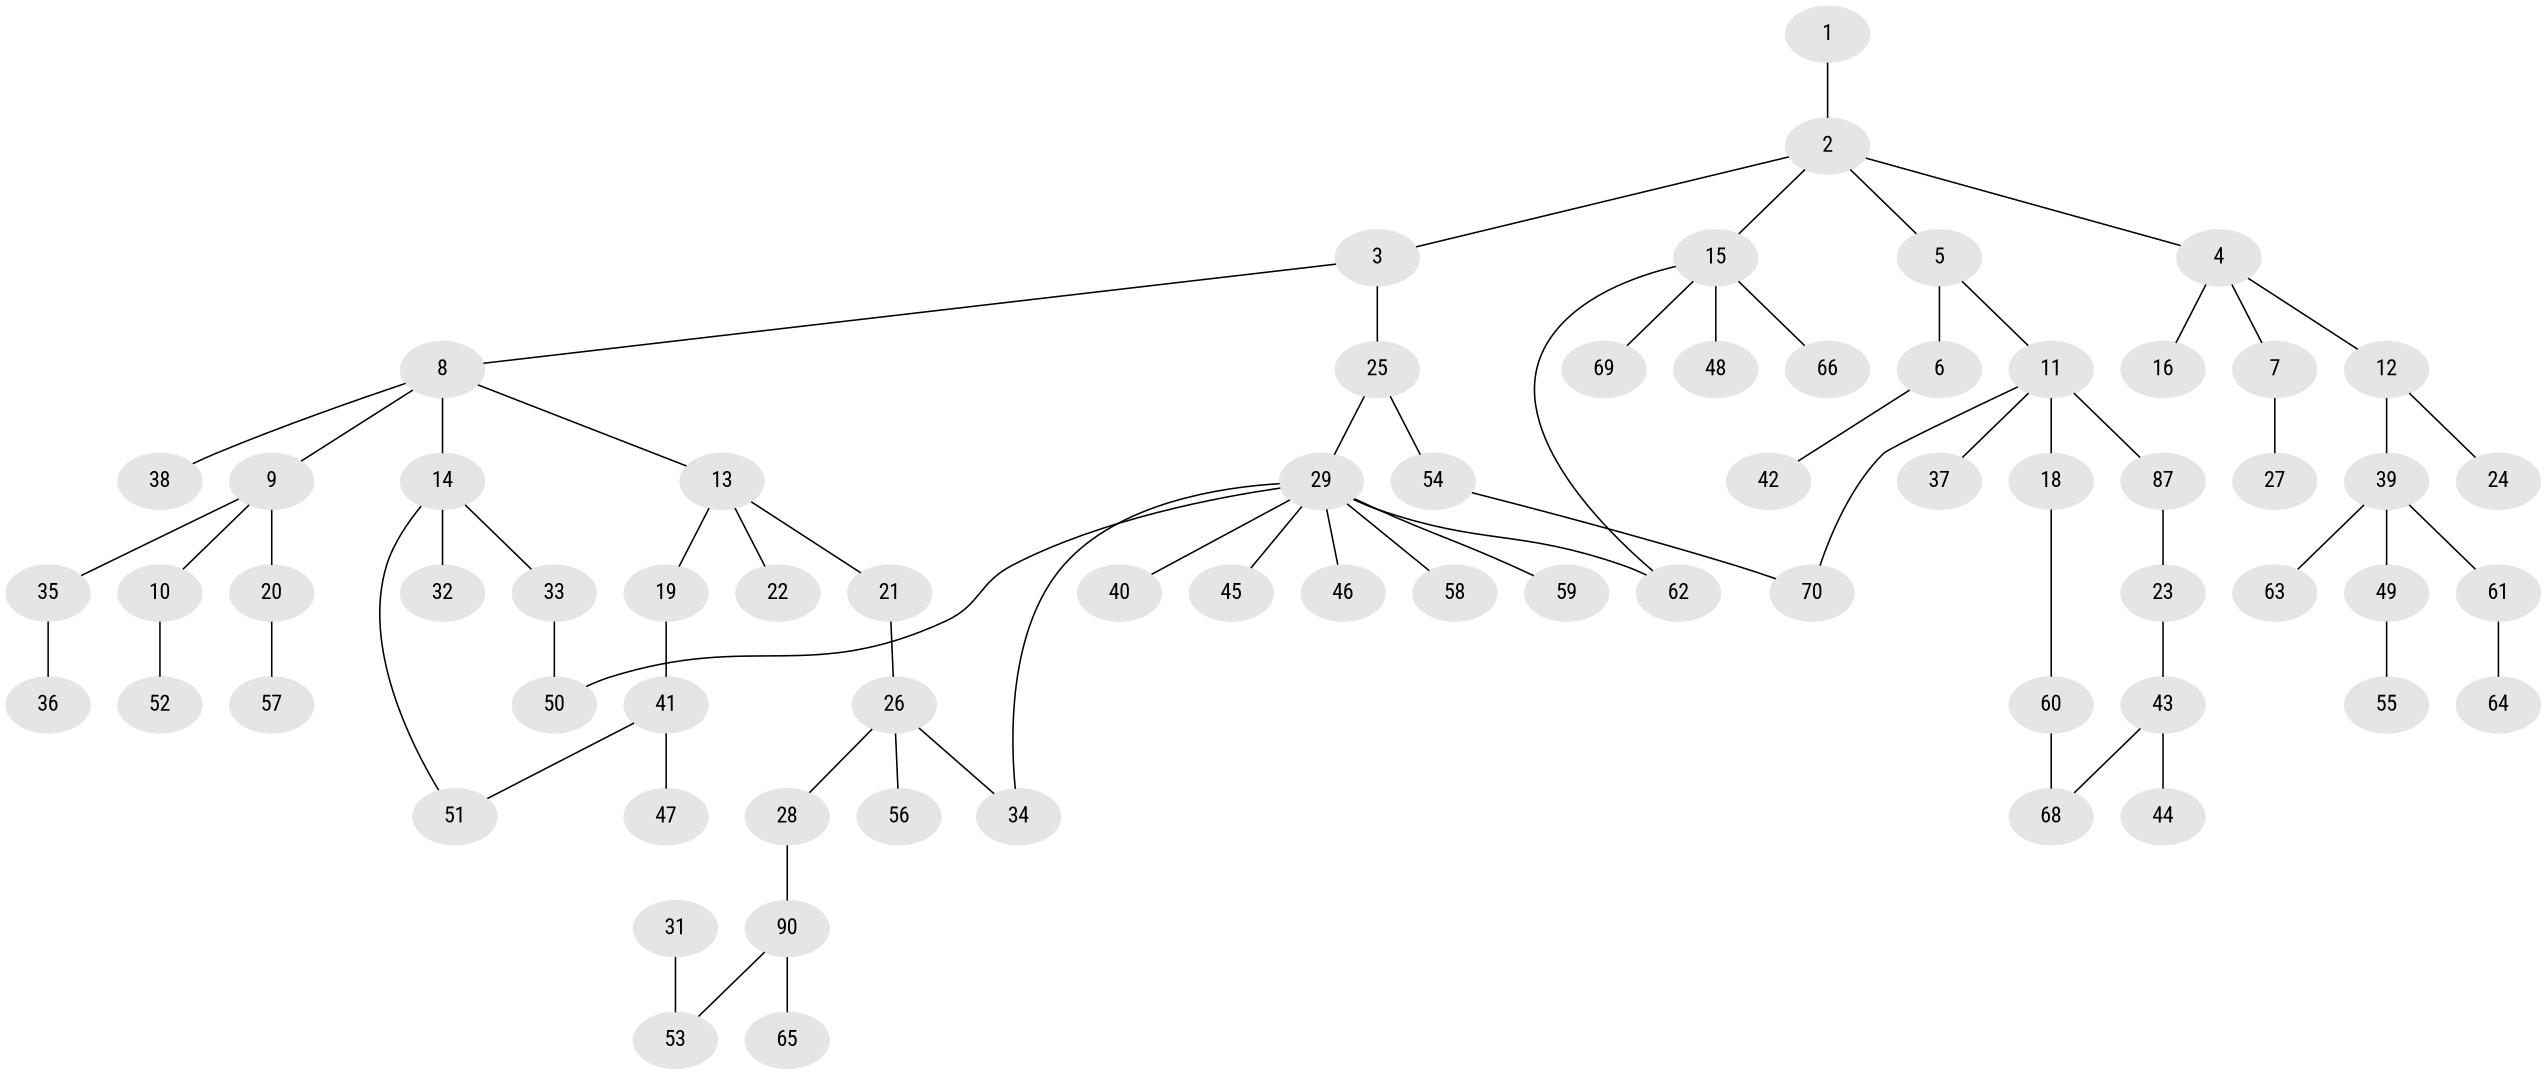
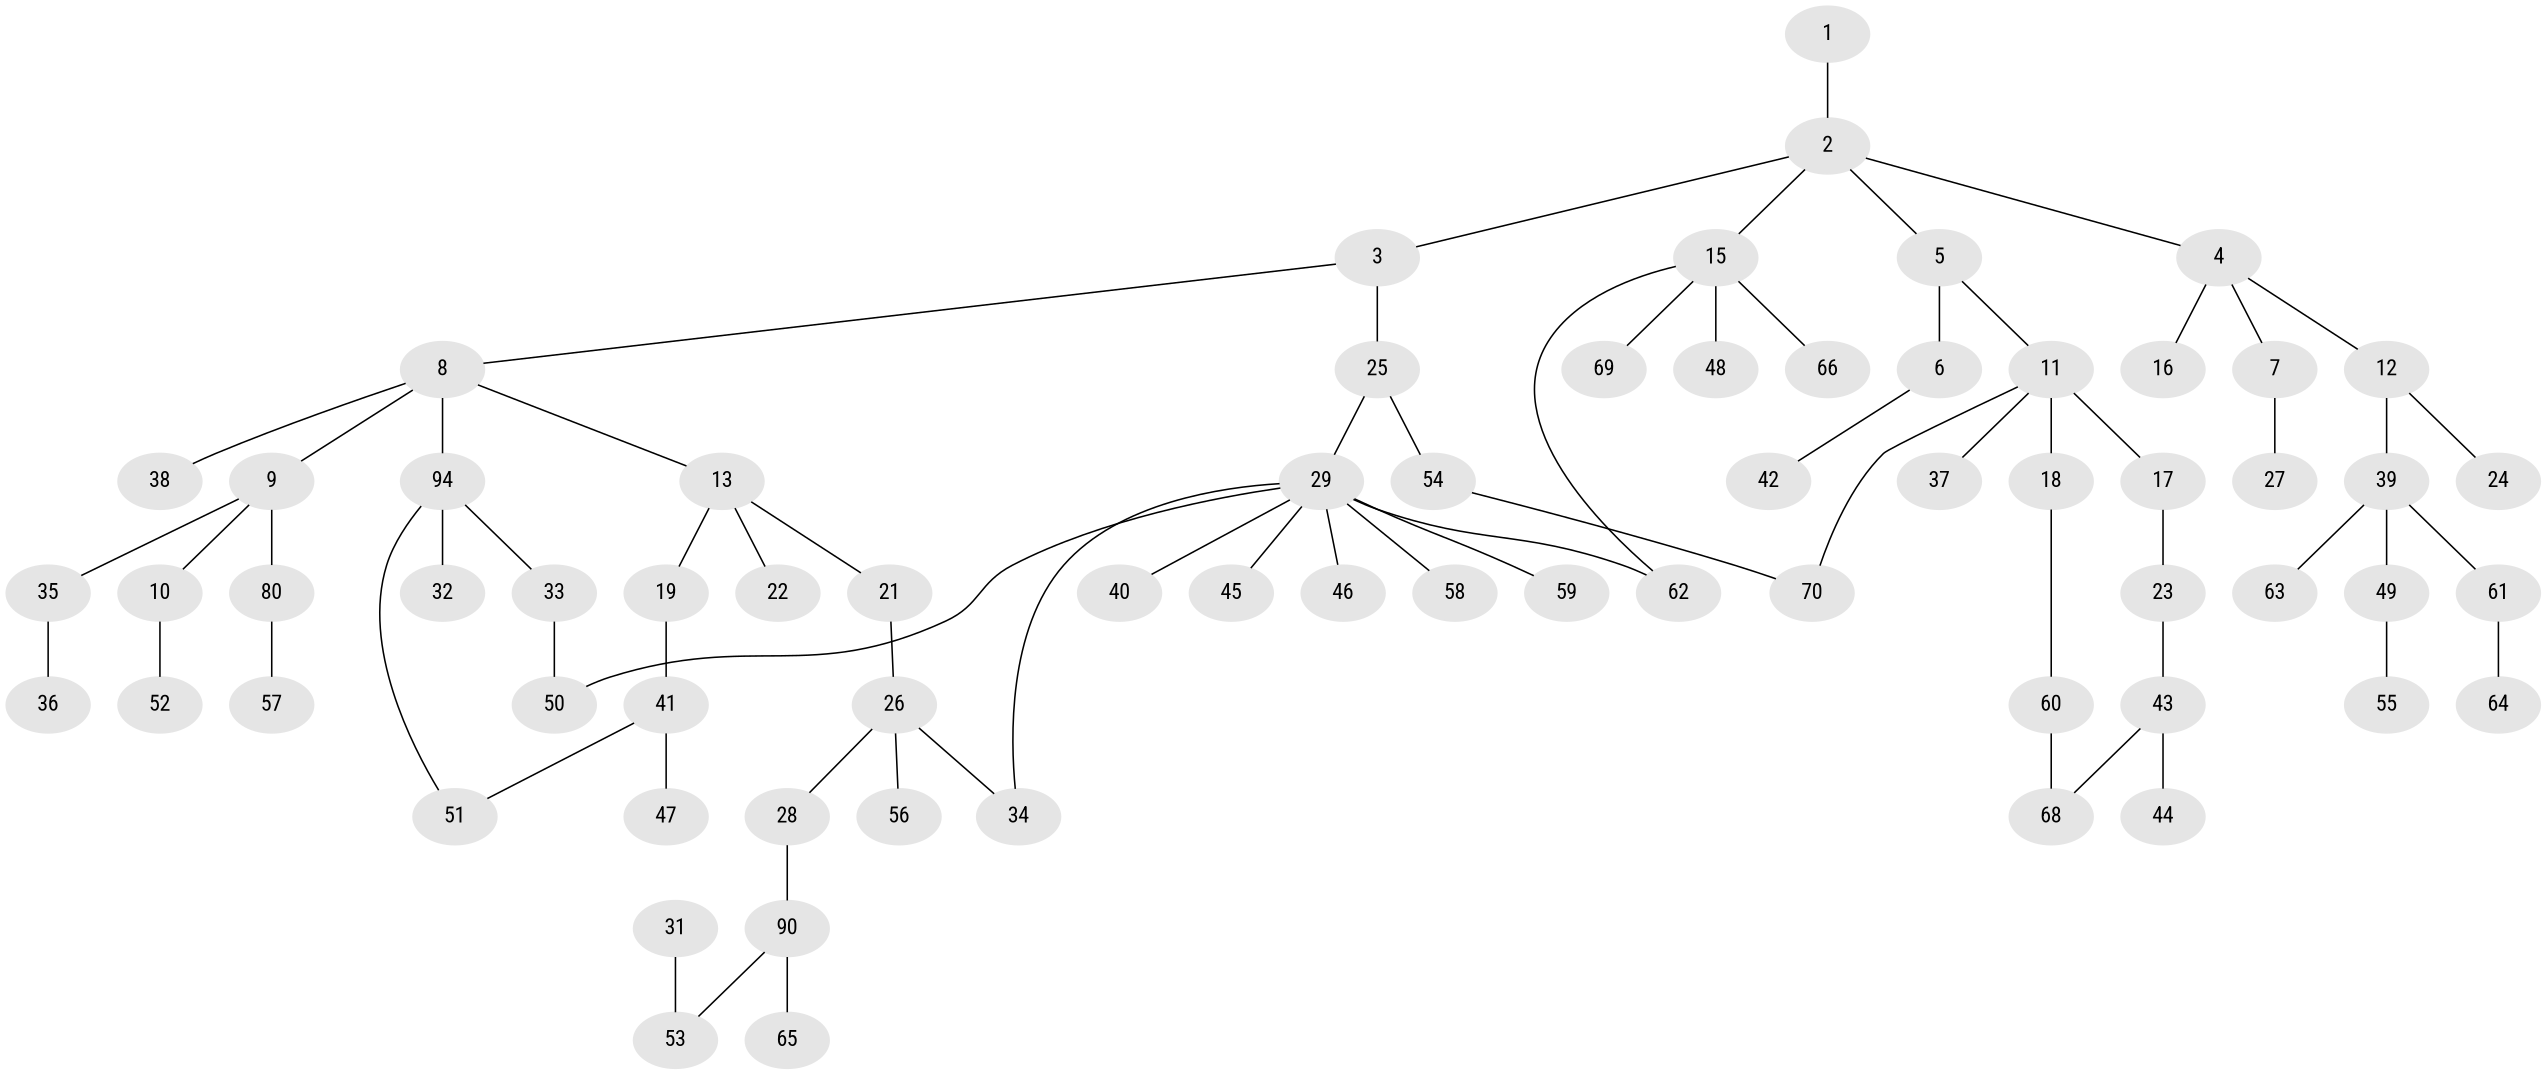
(443, 481) -> (443, 481)
(2163, 481) -> (2163, 481)
(272, 593) -> (272, 593)
